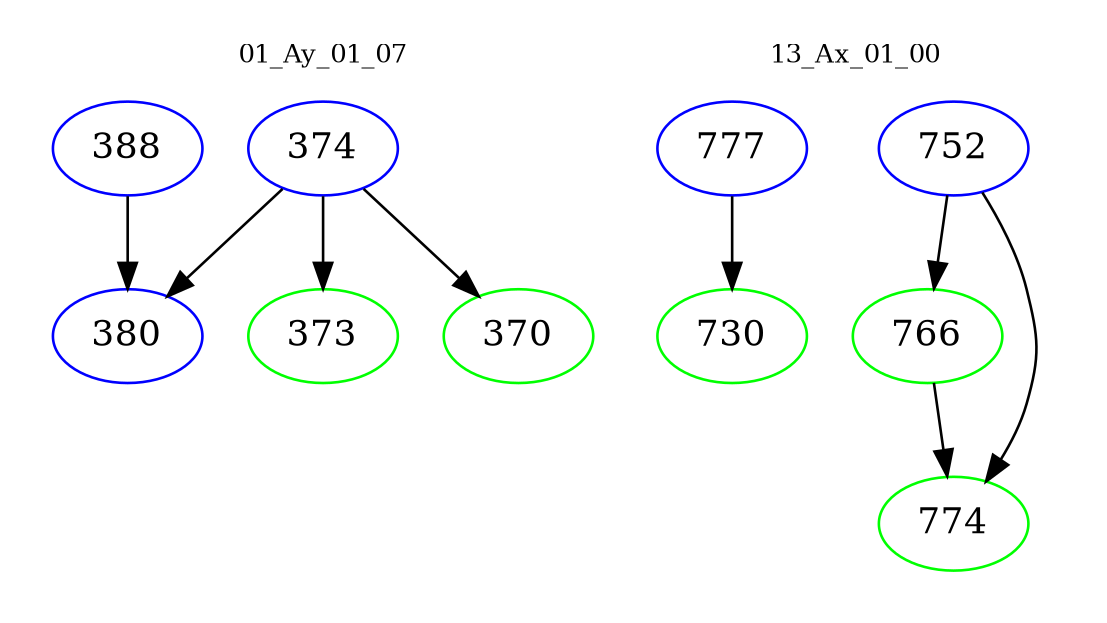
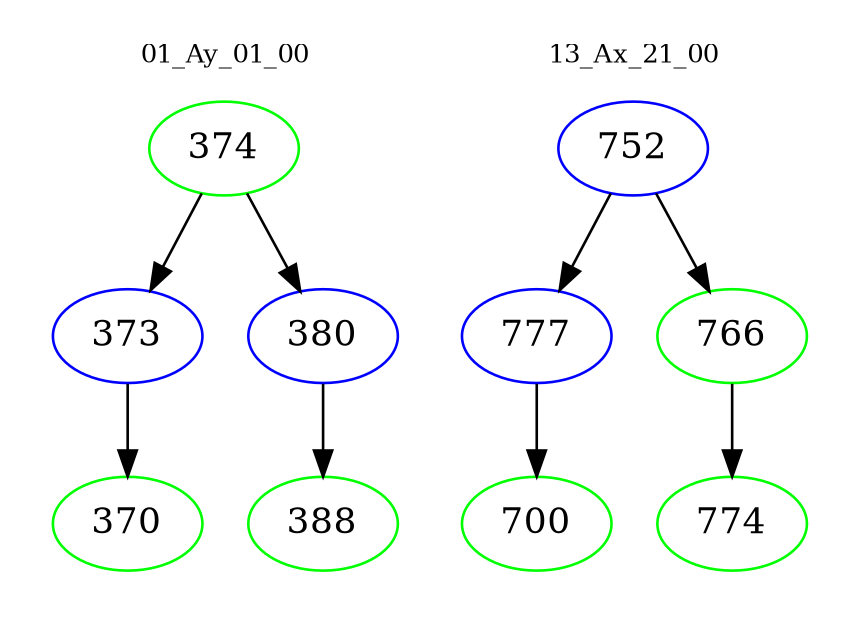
(323, 56) -> (225, 56)
(856, 56) -> (634, 56)
(128, 149) -> (323, 524)
(323, 149) -> (224, 149)
(128, 230) -> (323, 417)
(412, 234) -> (128, 417)
(1034, 324) -> (591, 230)
(323, 336) -> (128, 336)
(732, 336) -> (537, 524)
